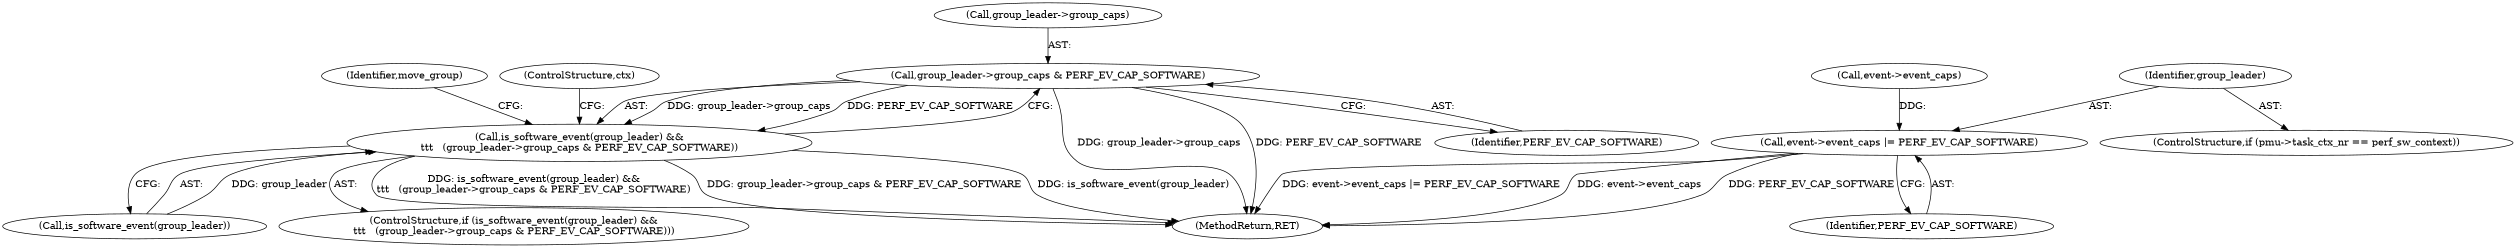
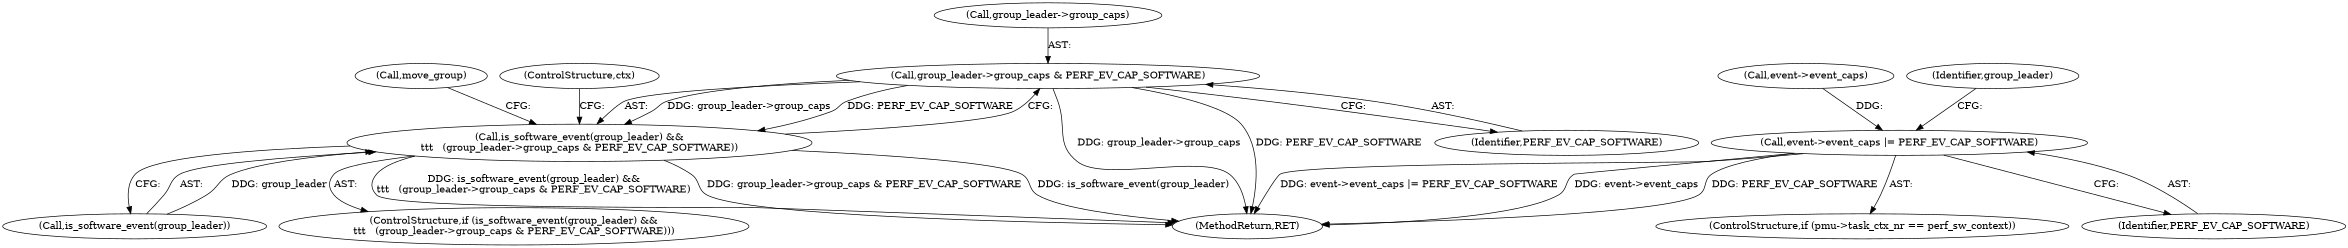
(404, 76) -> (421, 76)
(2102, 106) -> (1971, 106)
(2253, 107) -> (1886, 182)
